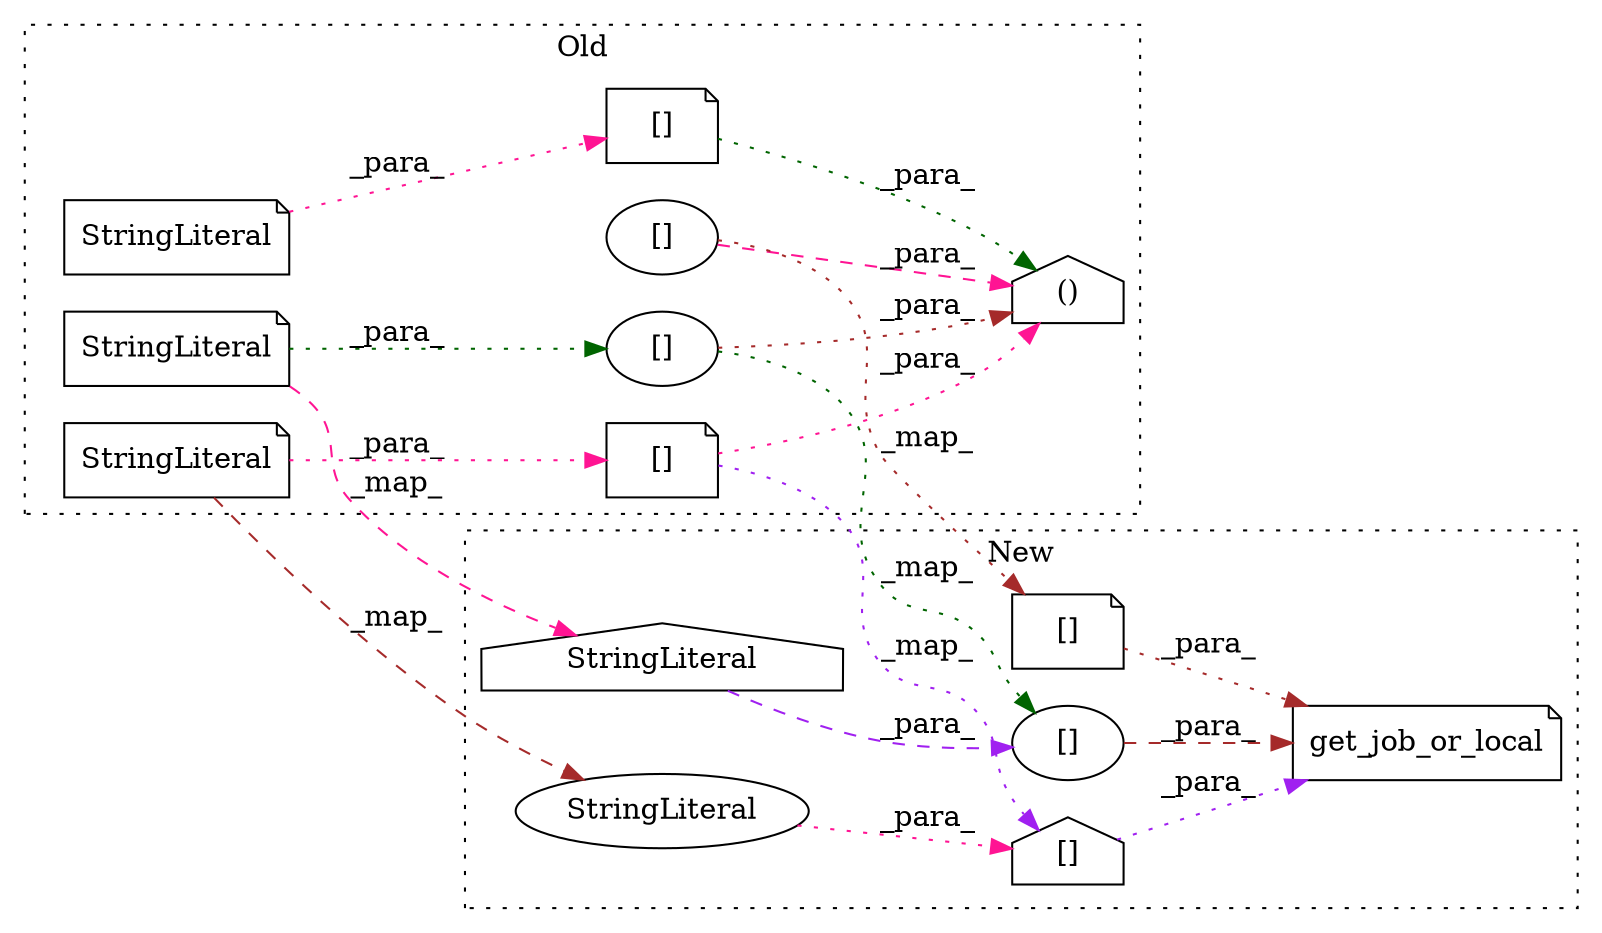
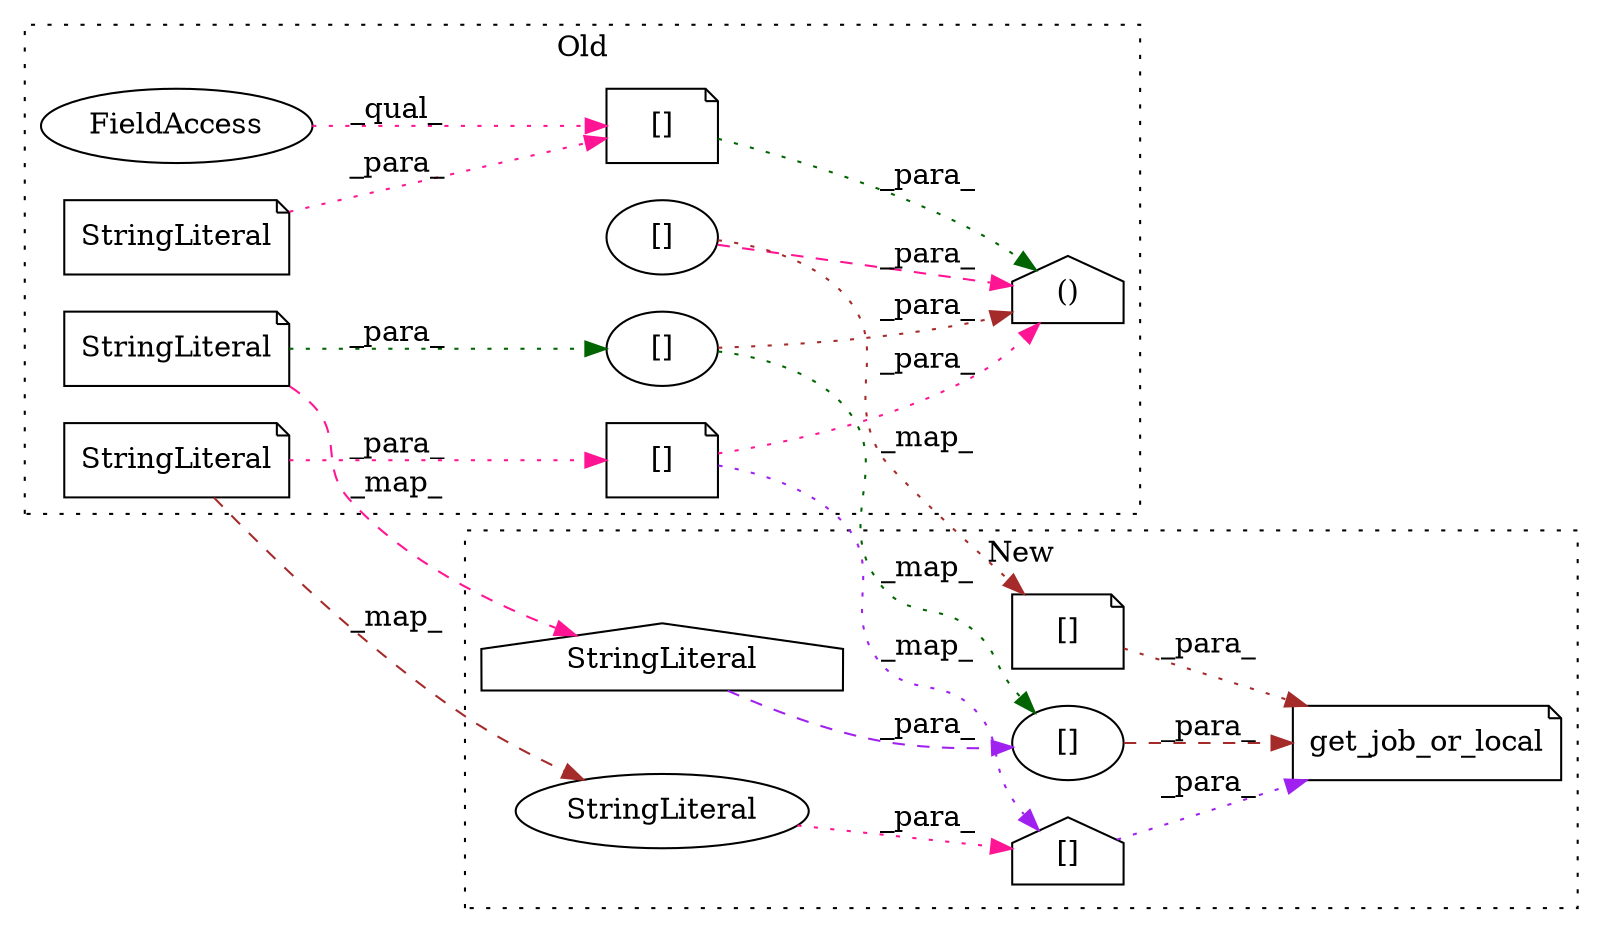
none -> (177, 126)
